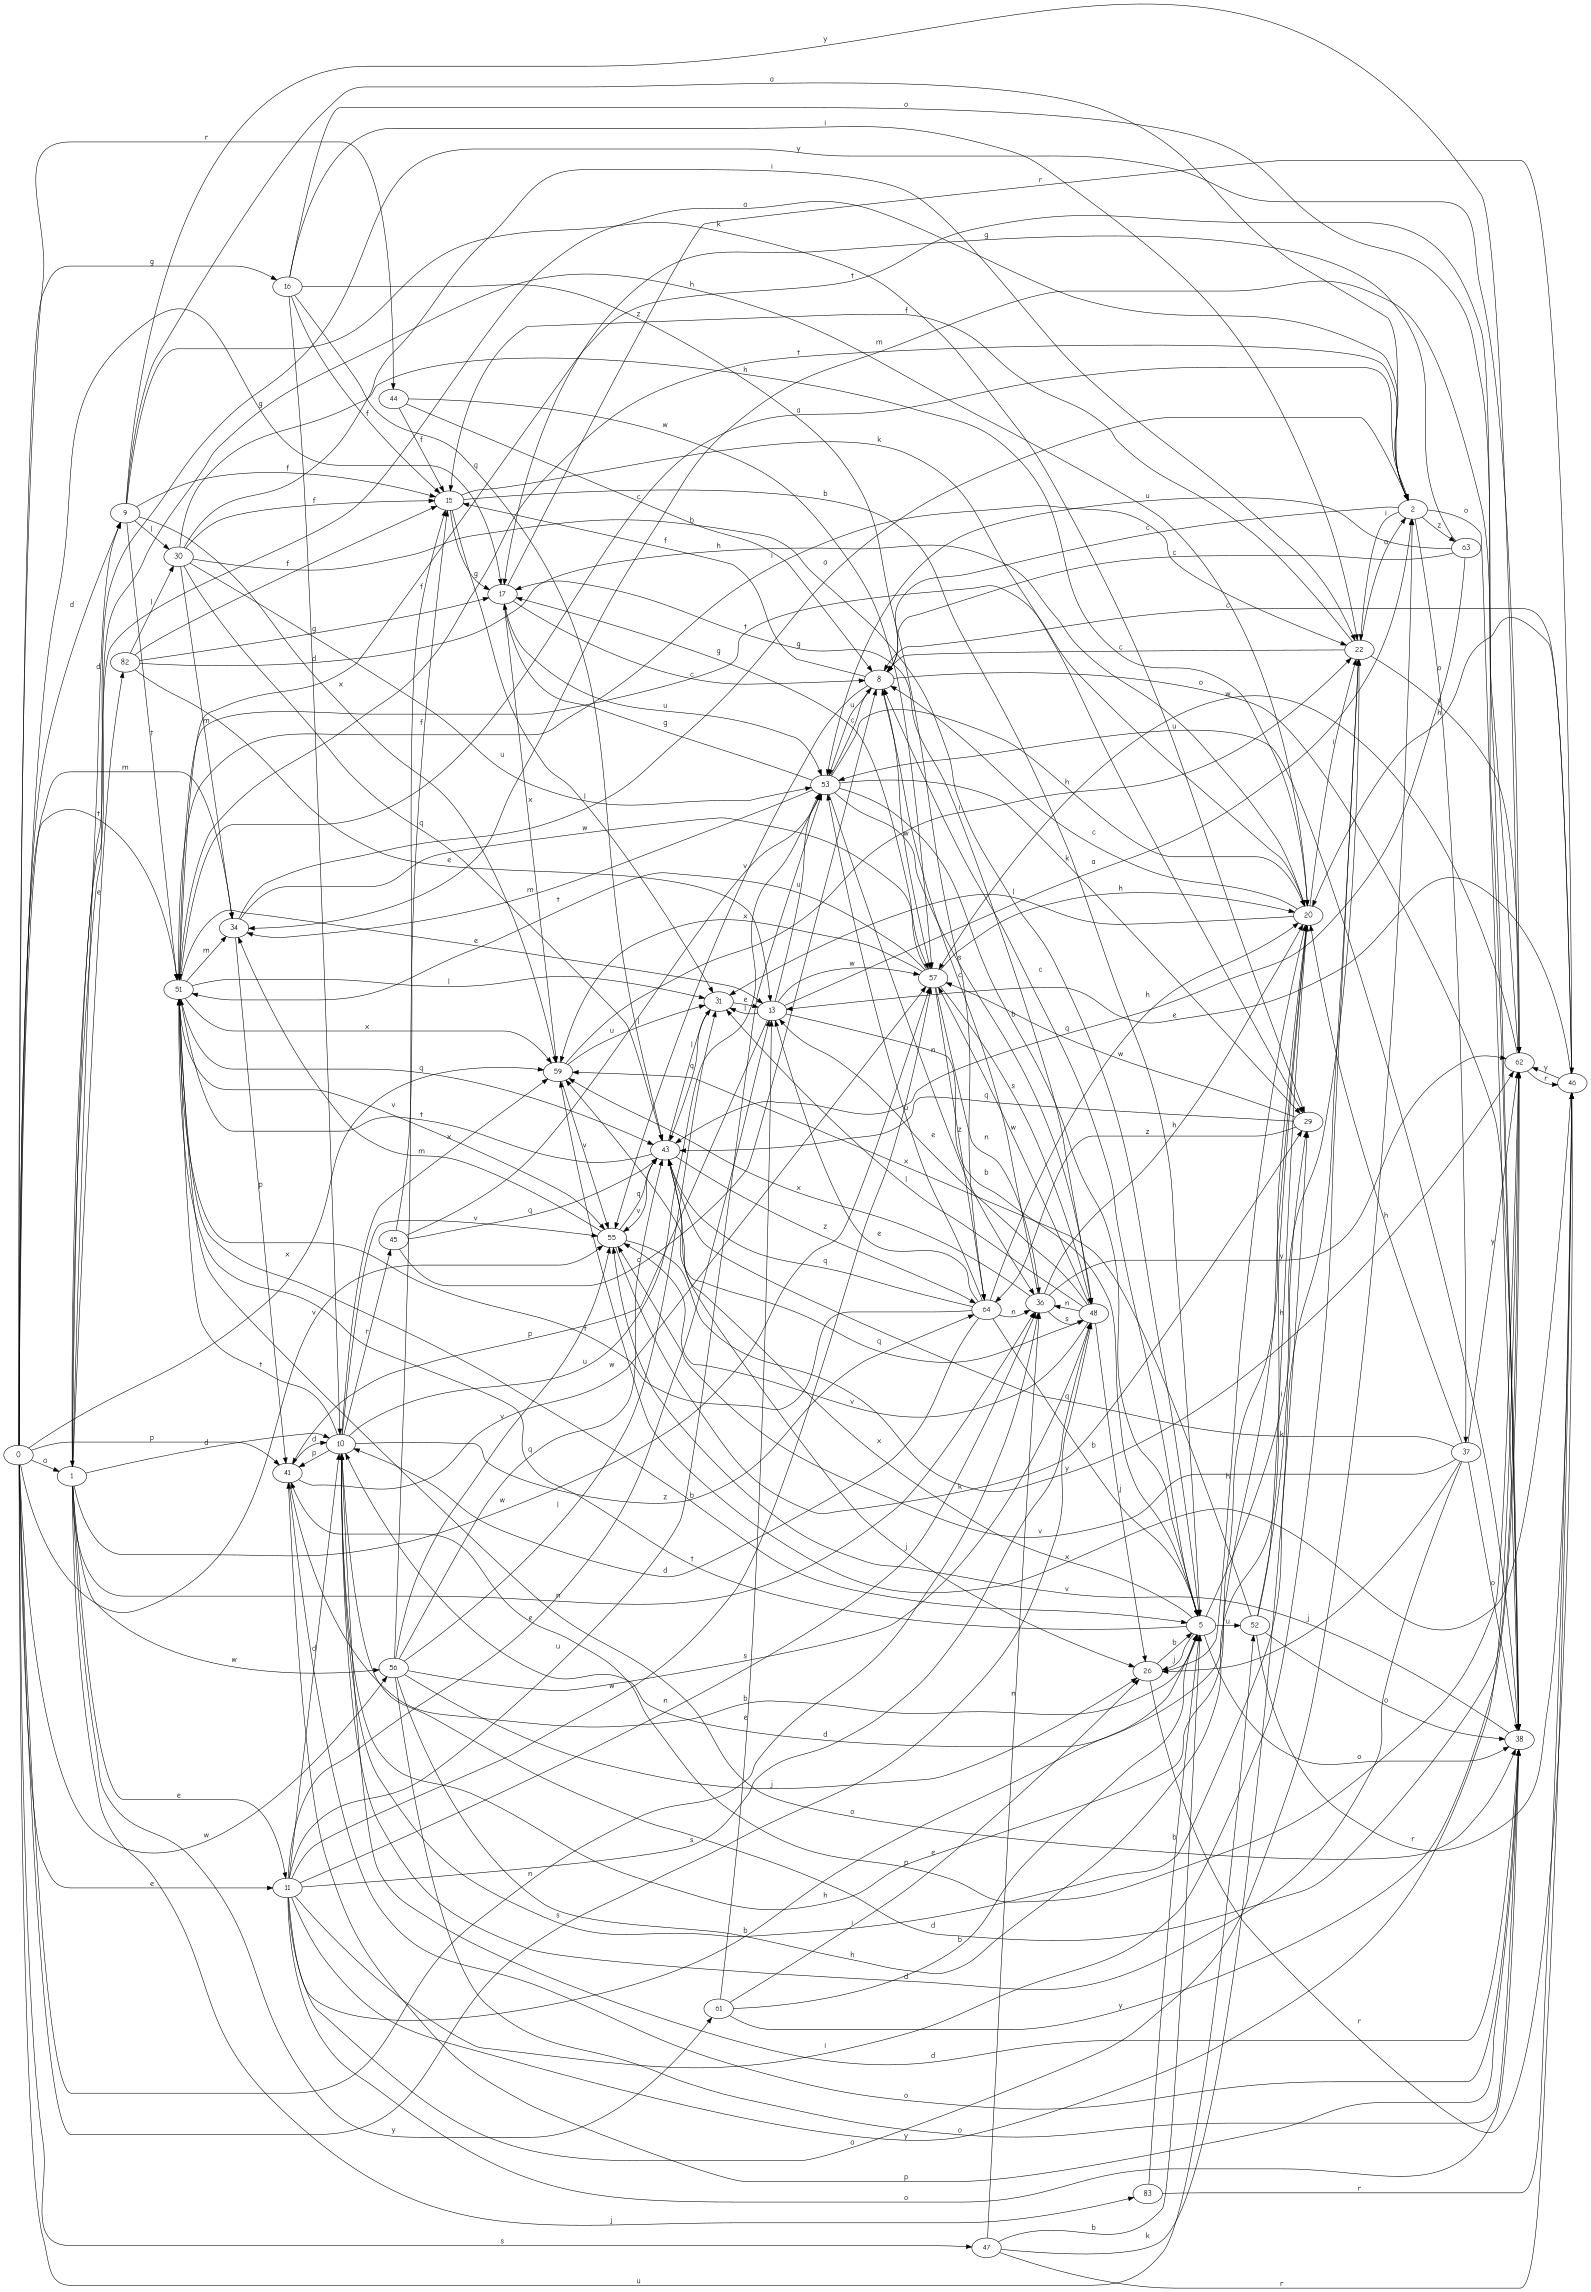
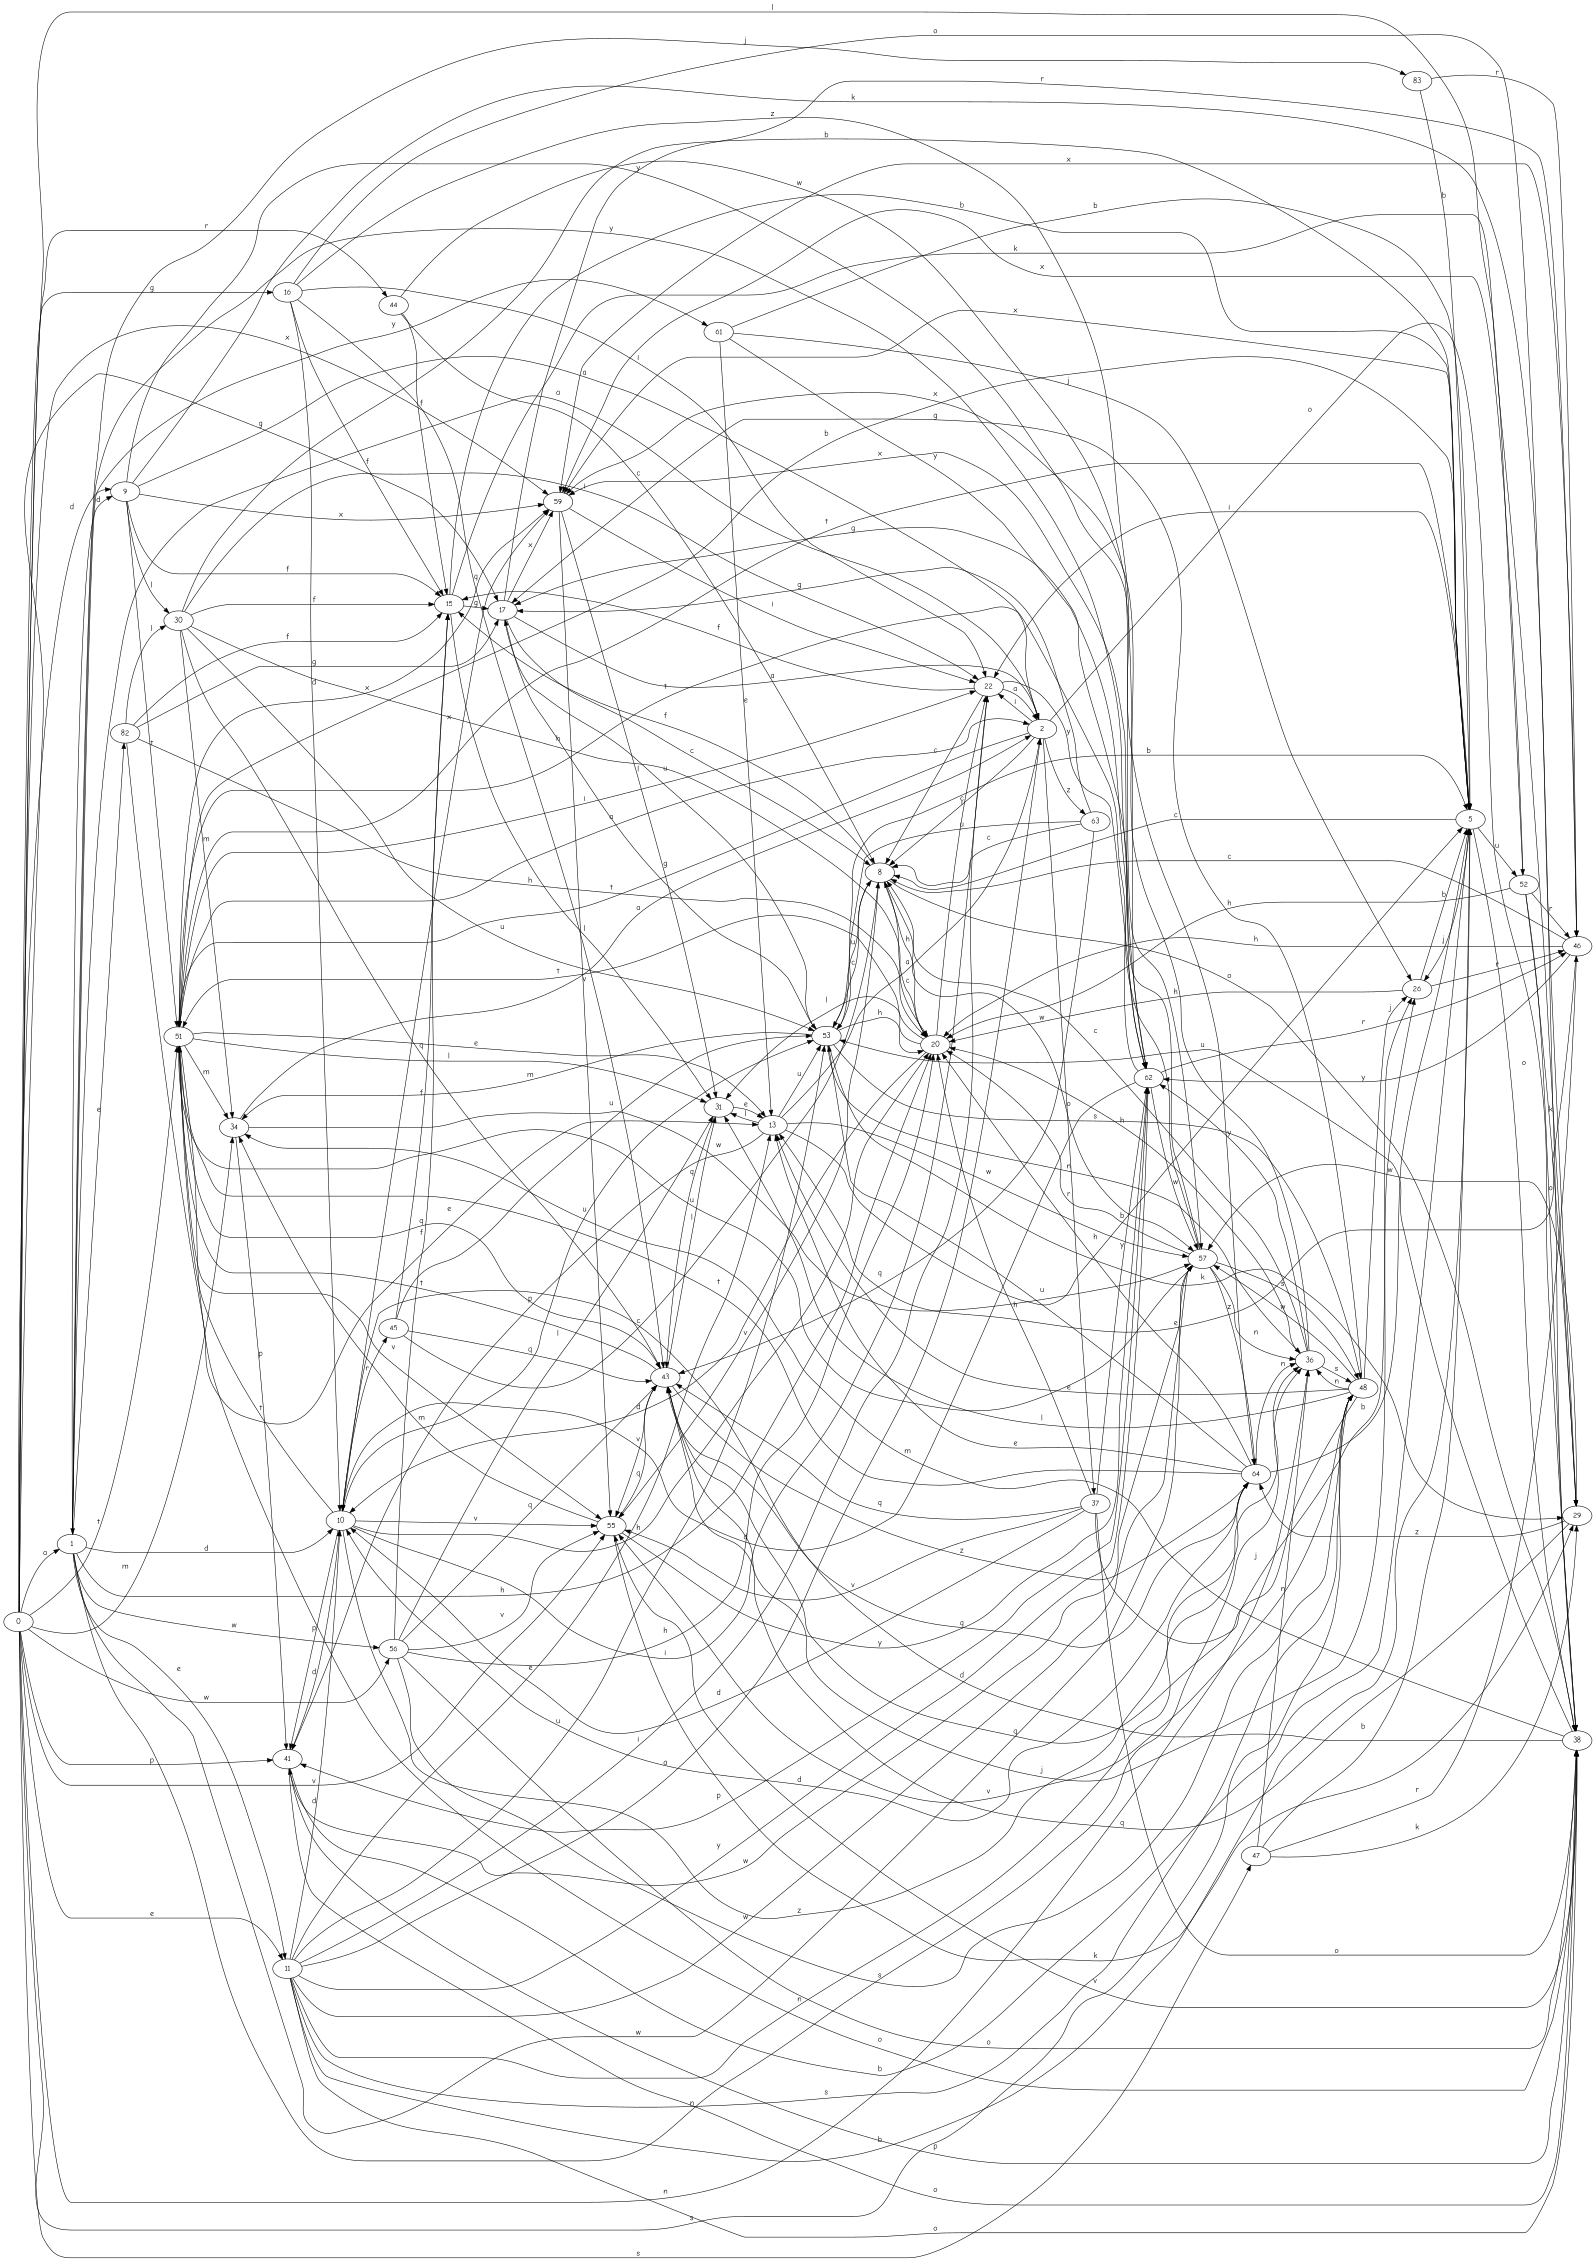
none -> (779, 681)
(1121, 889) -> (1069, 1194)
(558, 900) -> (692, 1200)
none -> (909, 952)
(769, 1789) -> none
(933, 1853) -> (1069, 381)
(639, 2281) -> (773, 8)
